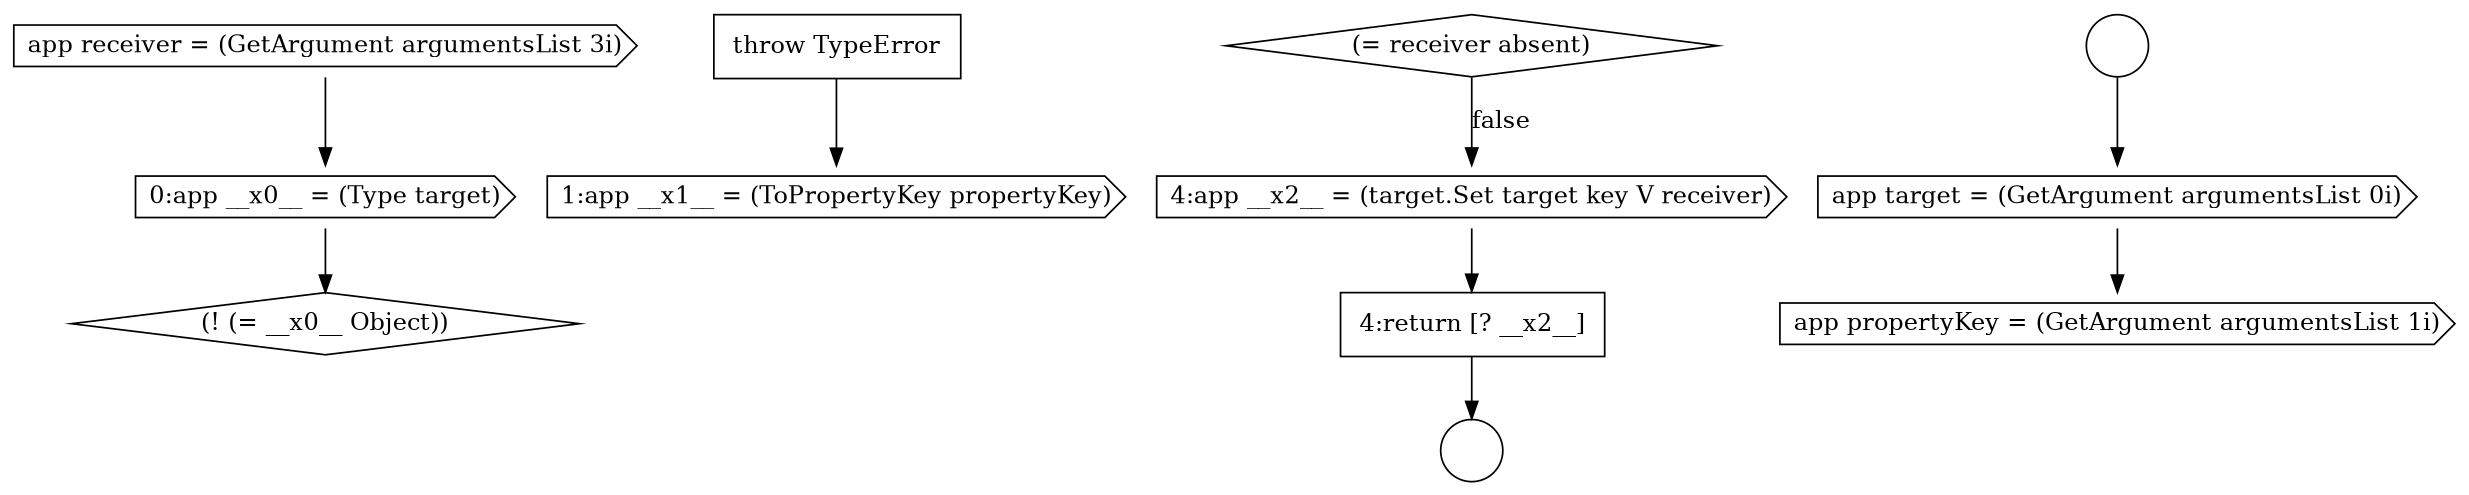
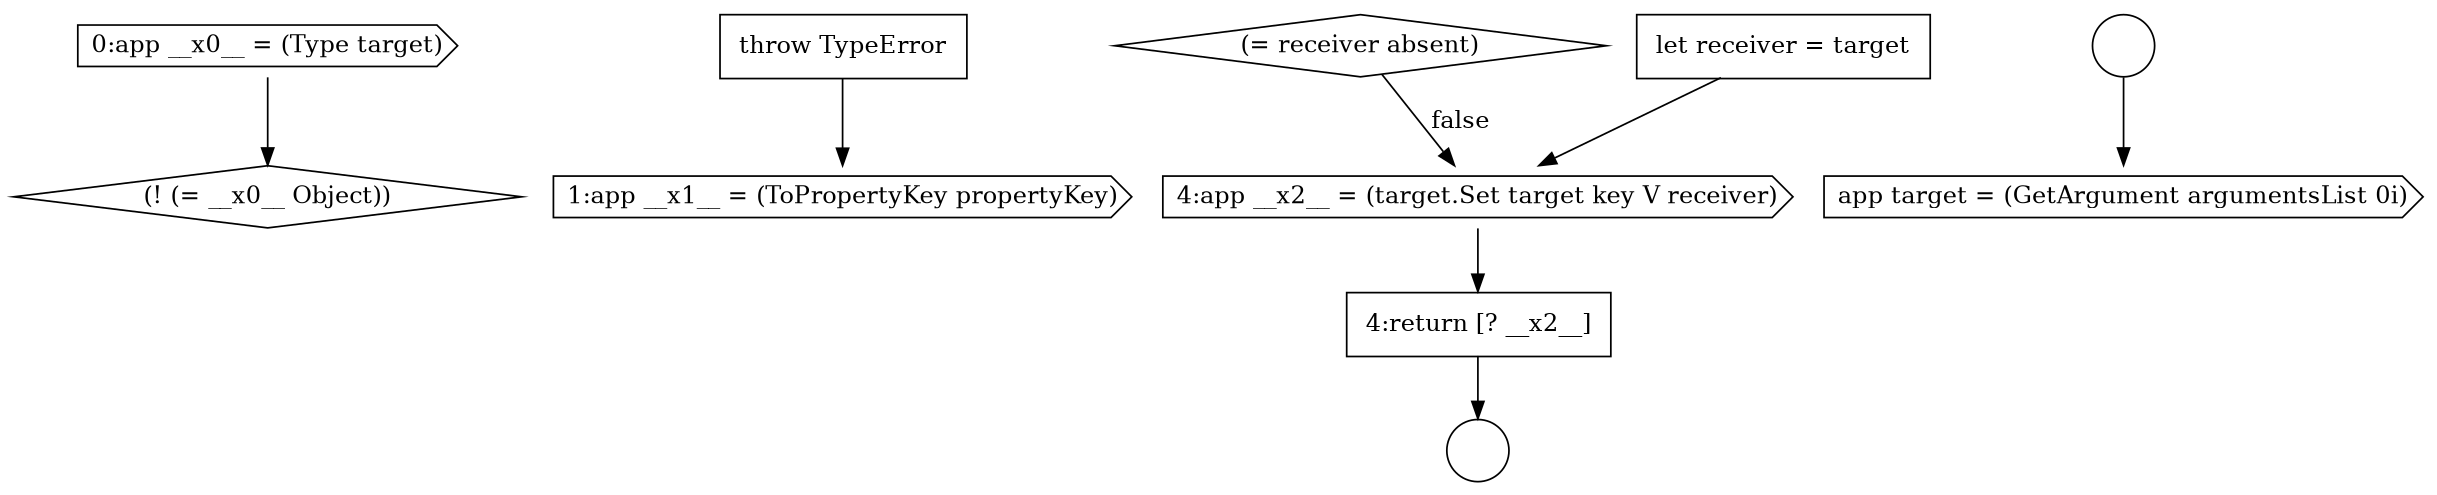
(325, 46) -> none
none -> (1784, 46)
(2117, 324) -> none
